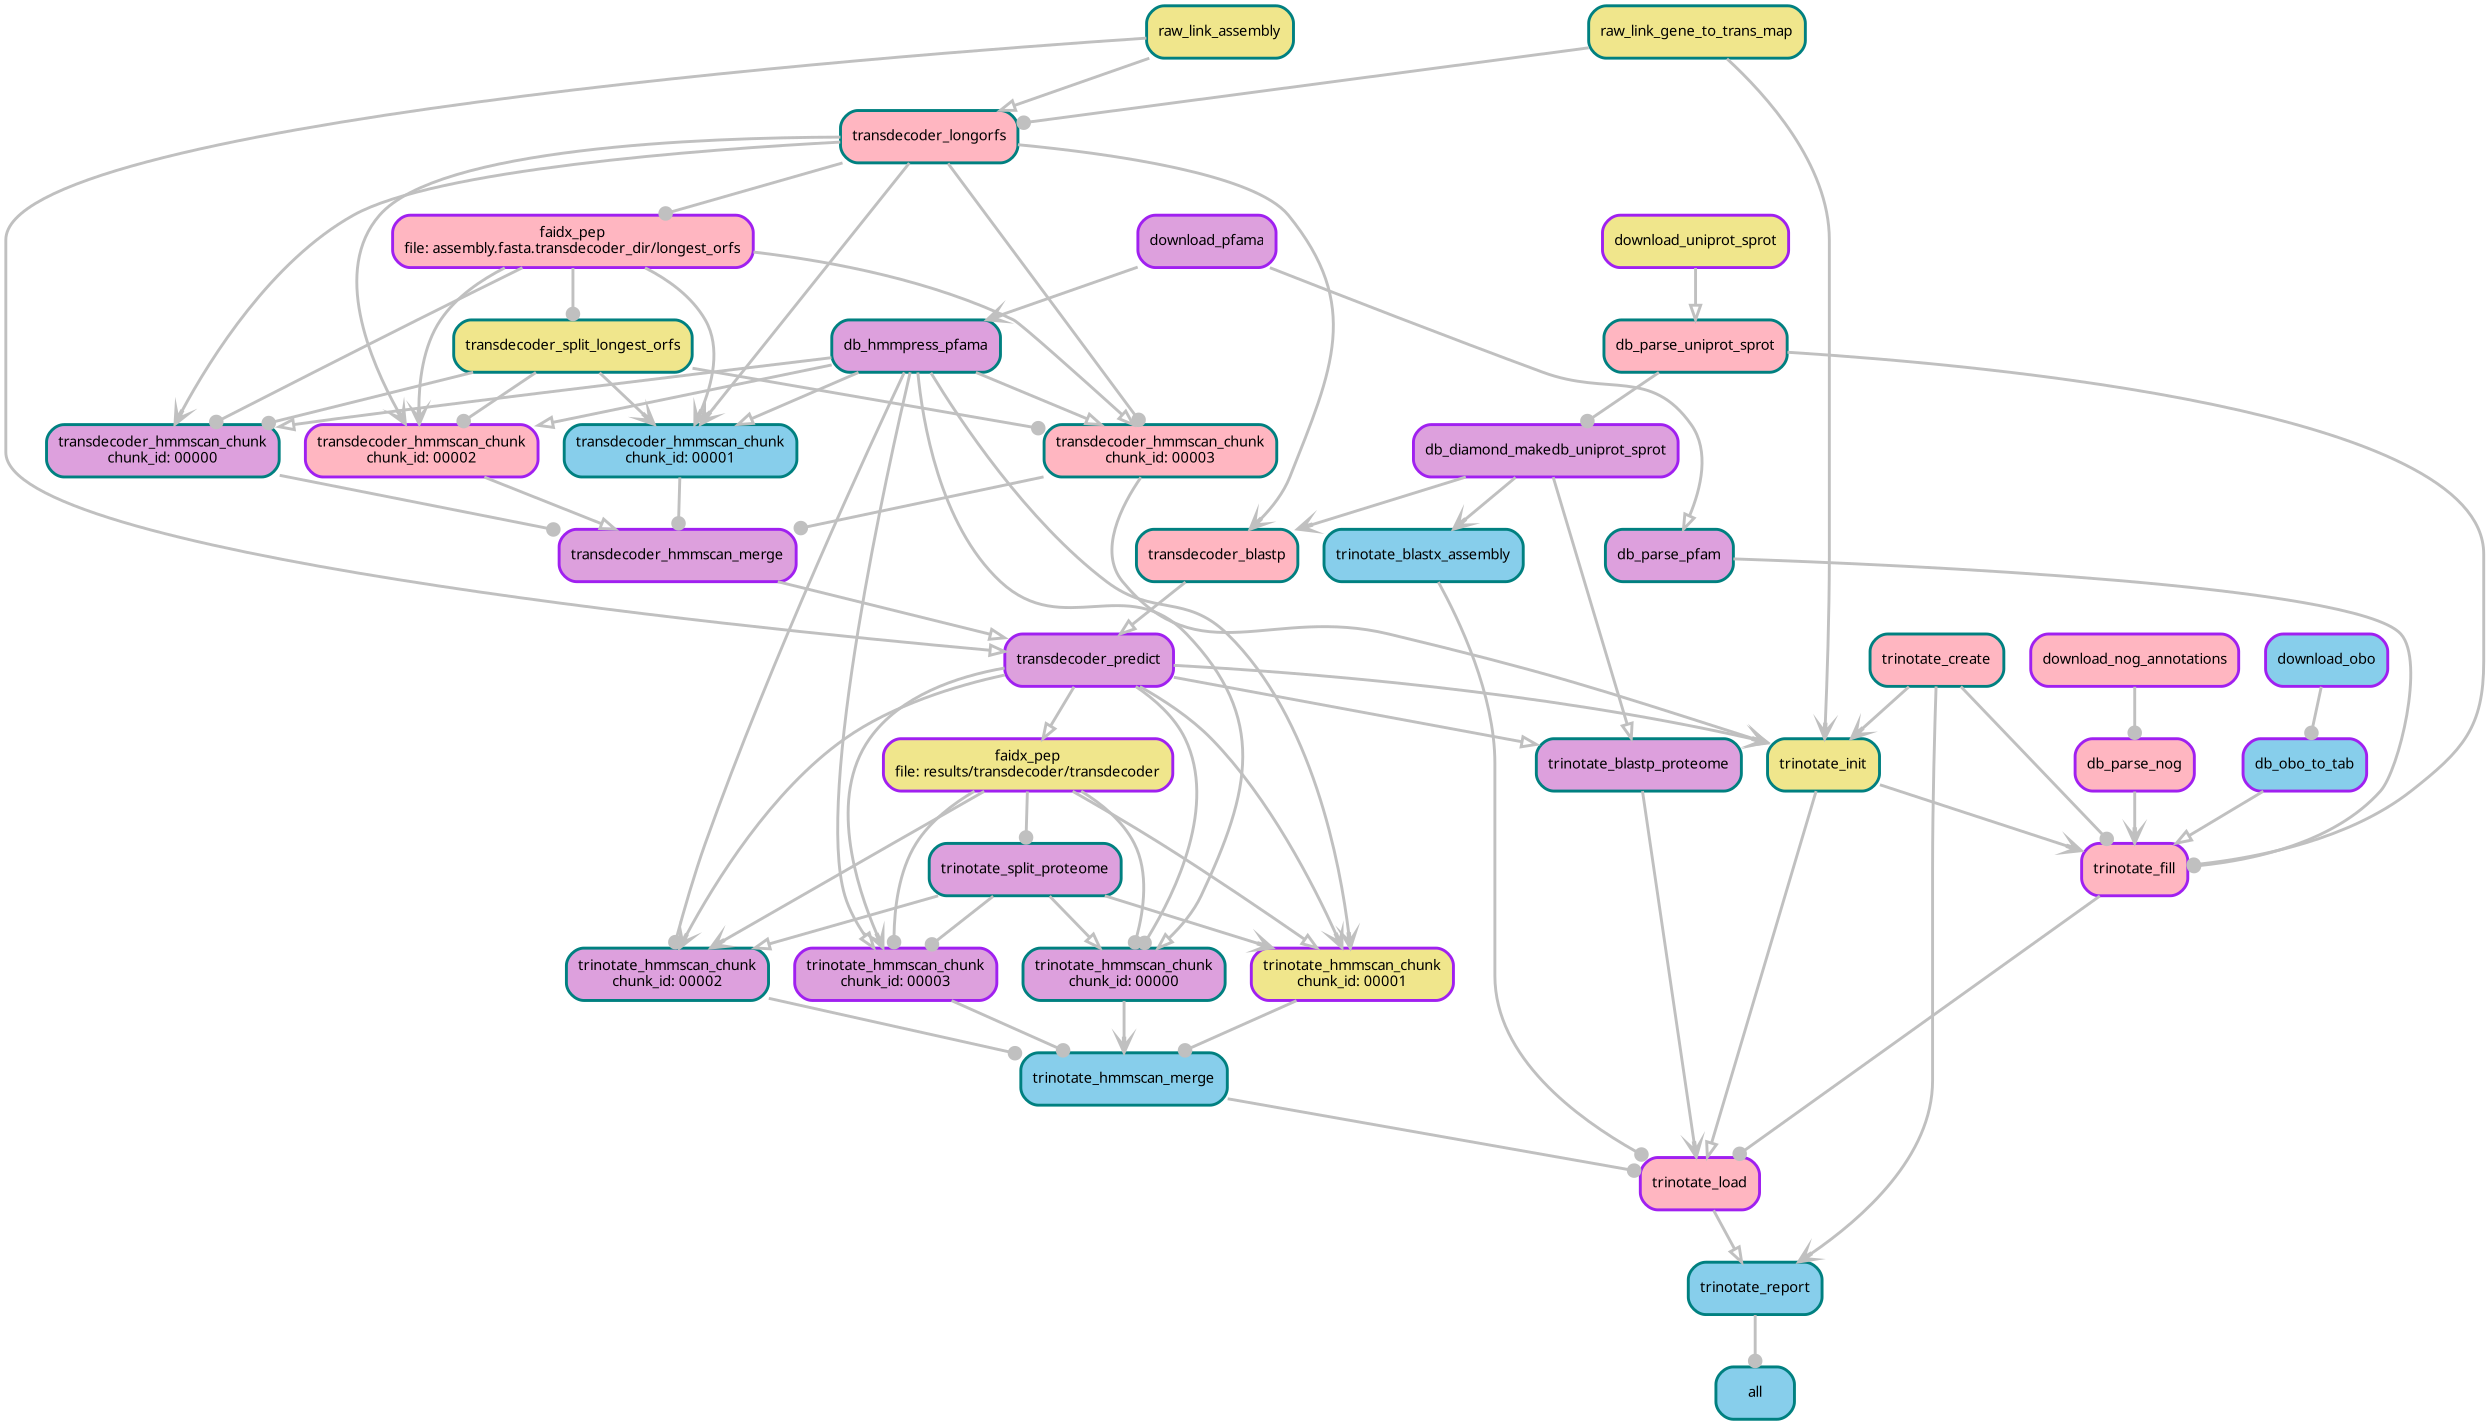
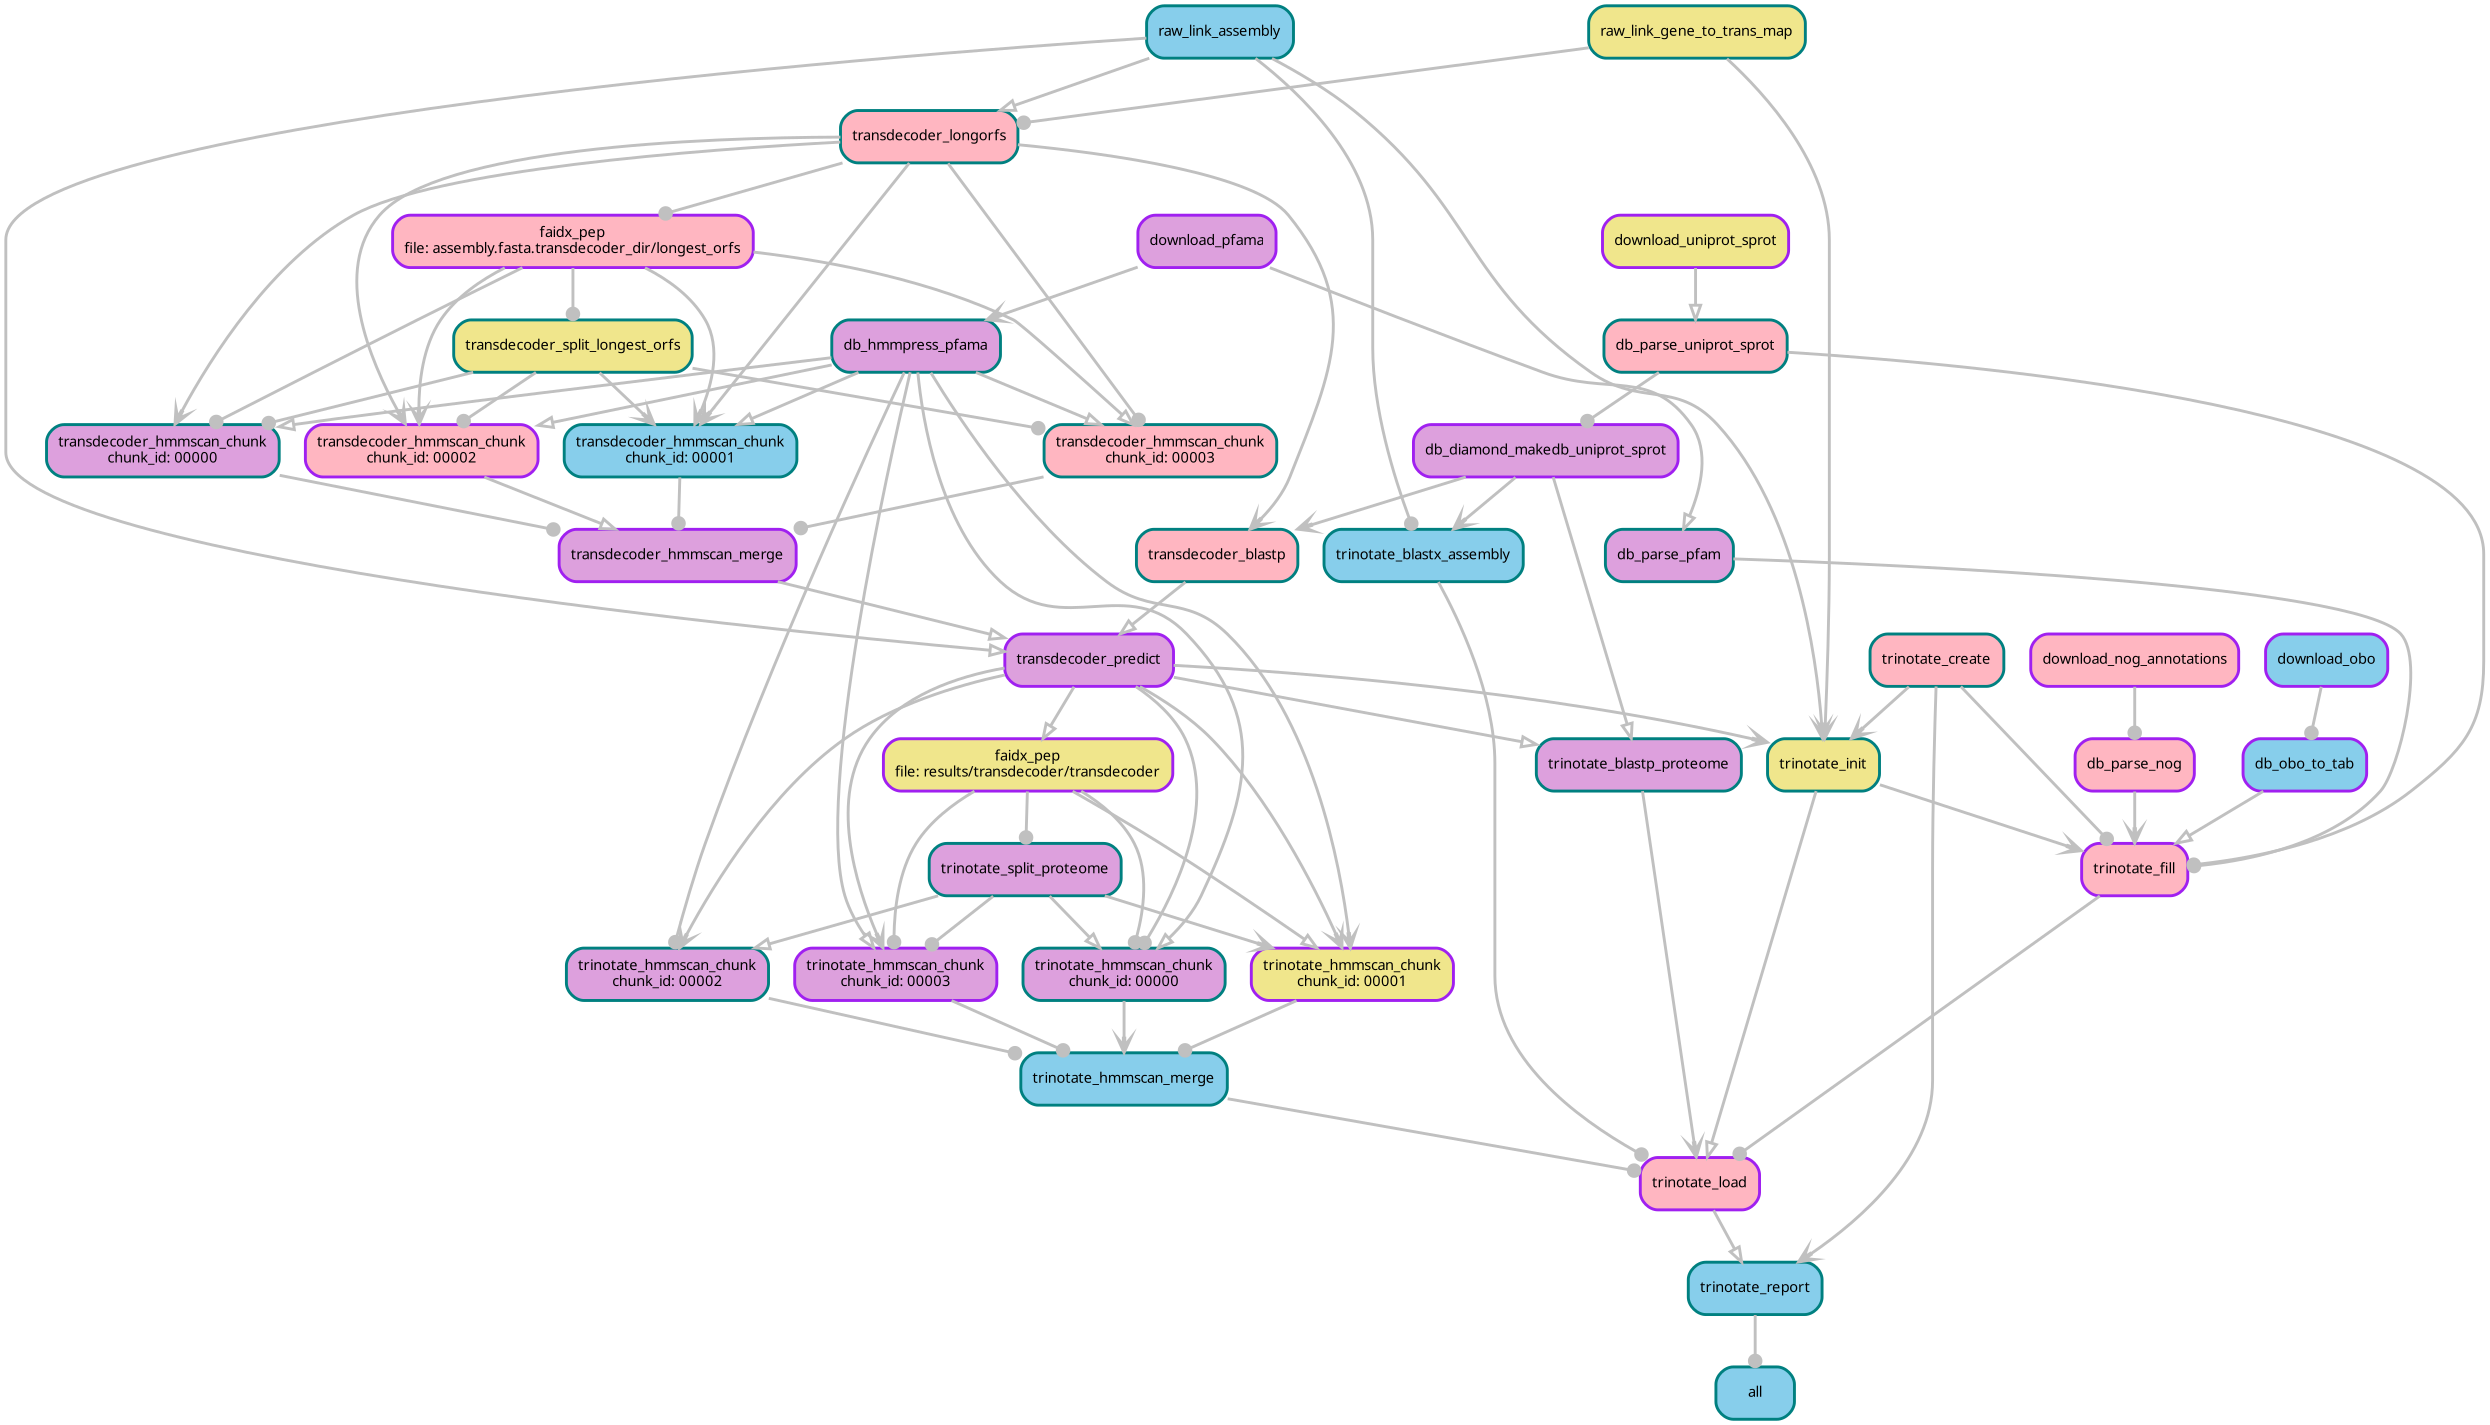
(1220, 32) -> (1220, 32)
none -> (1373, 270)
(1380, 633) -> (1577, 361)
(867, 858) -> none
